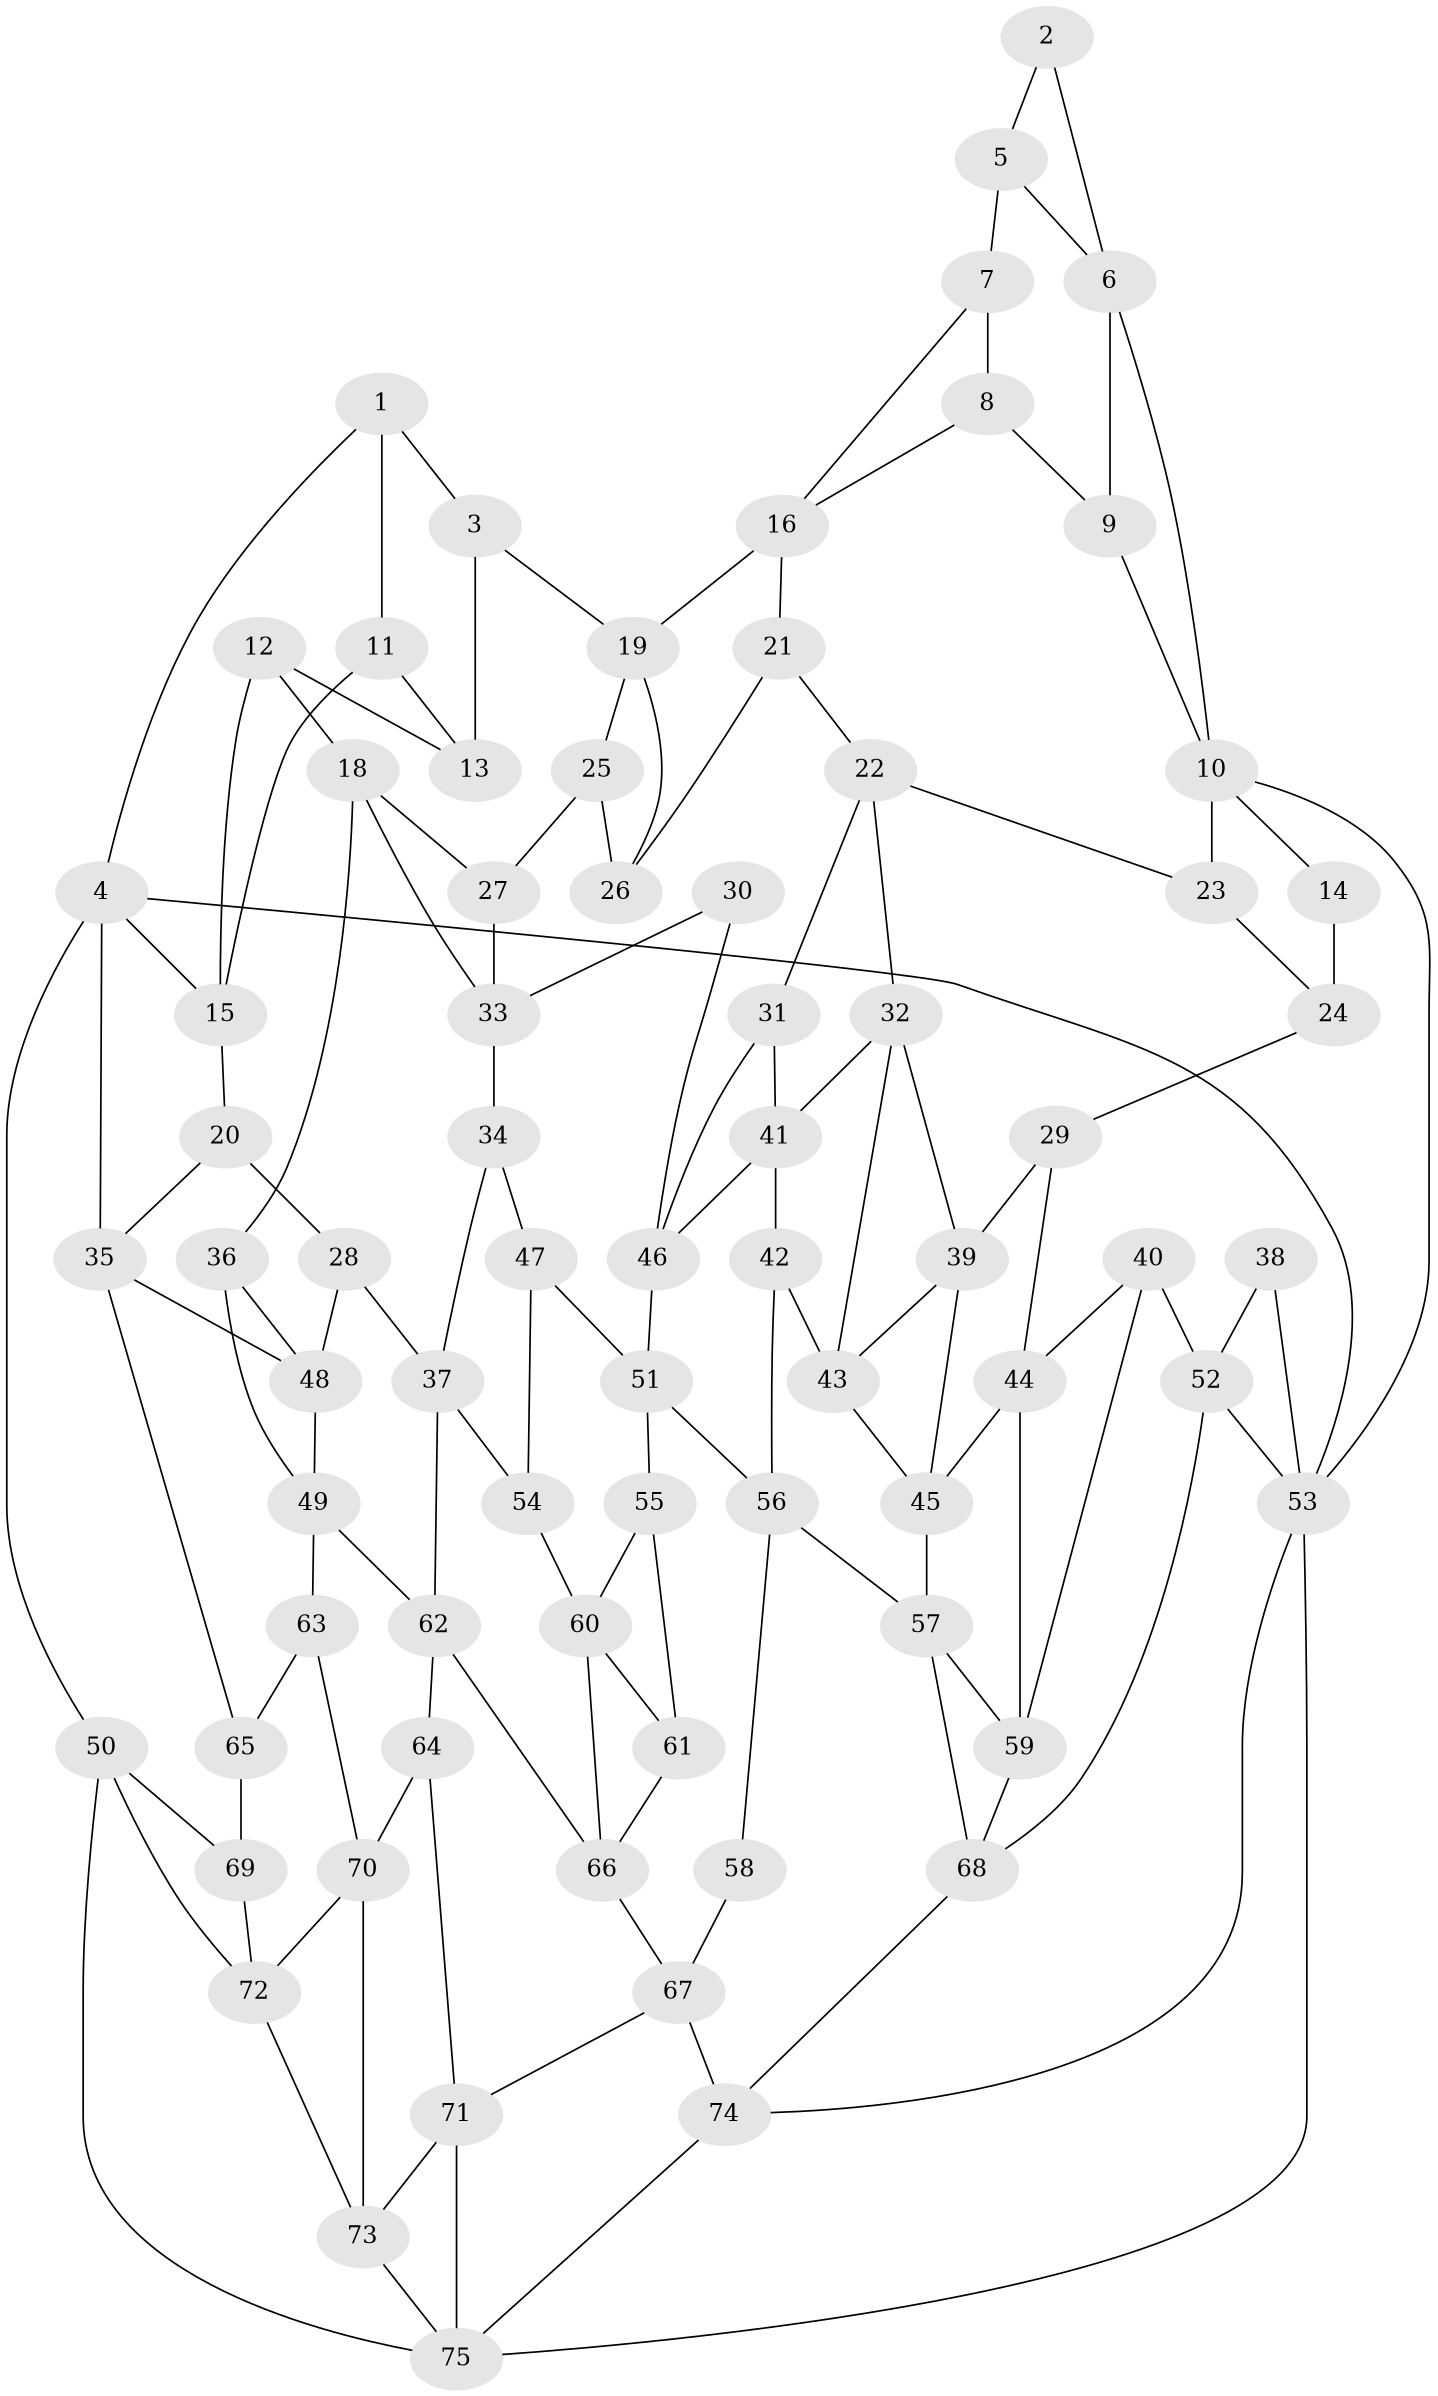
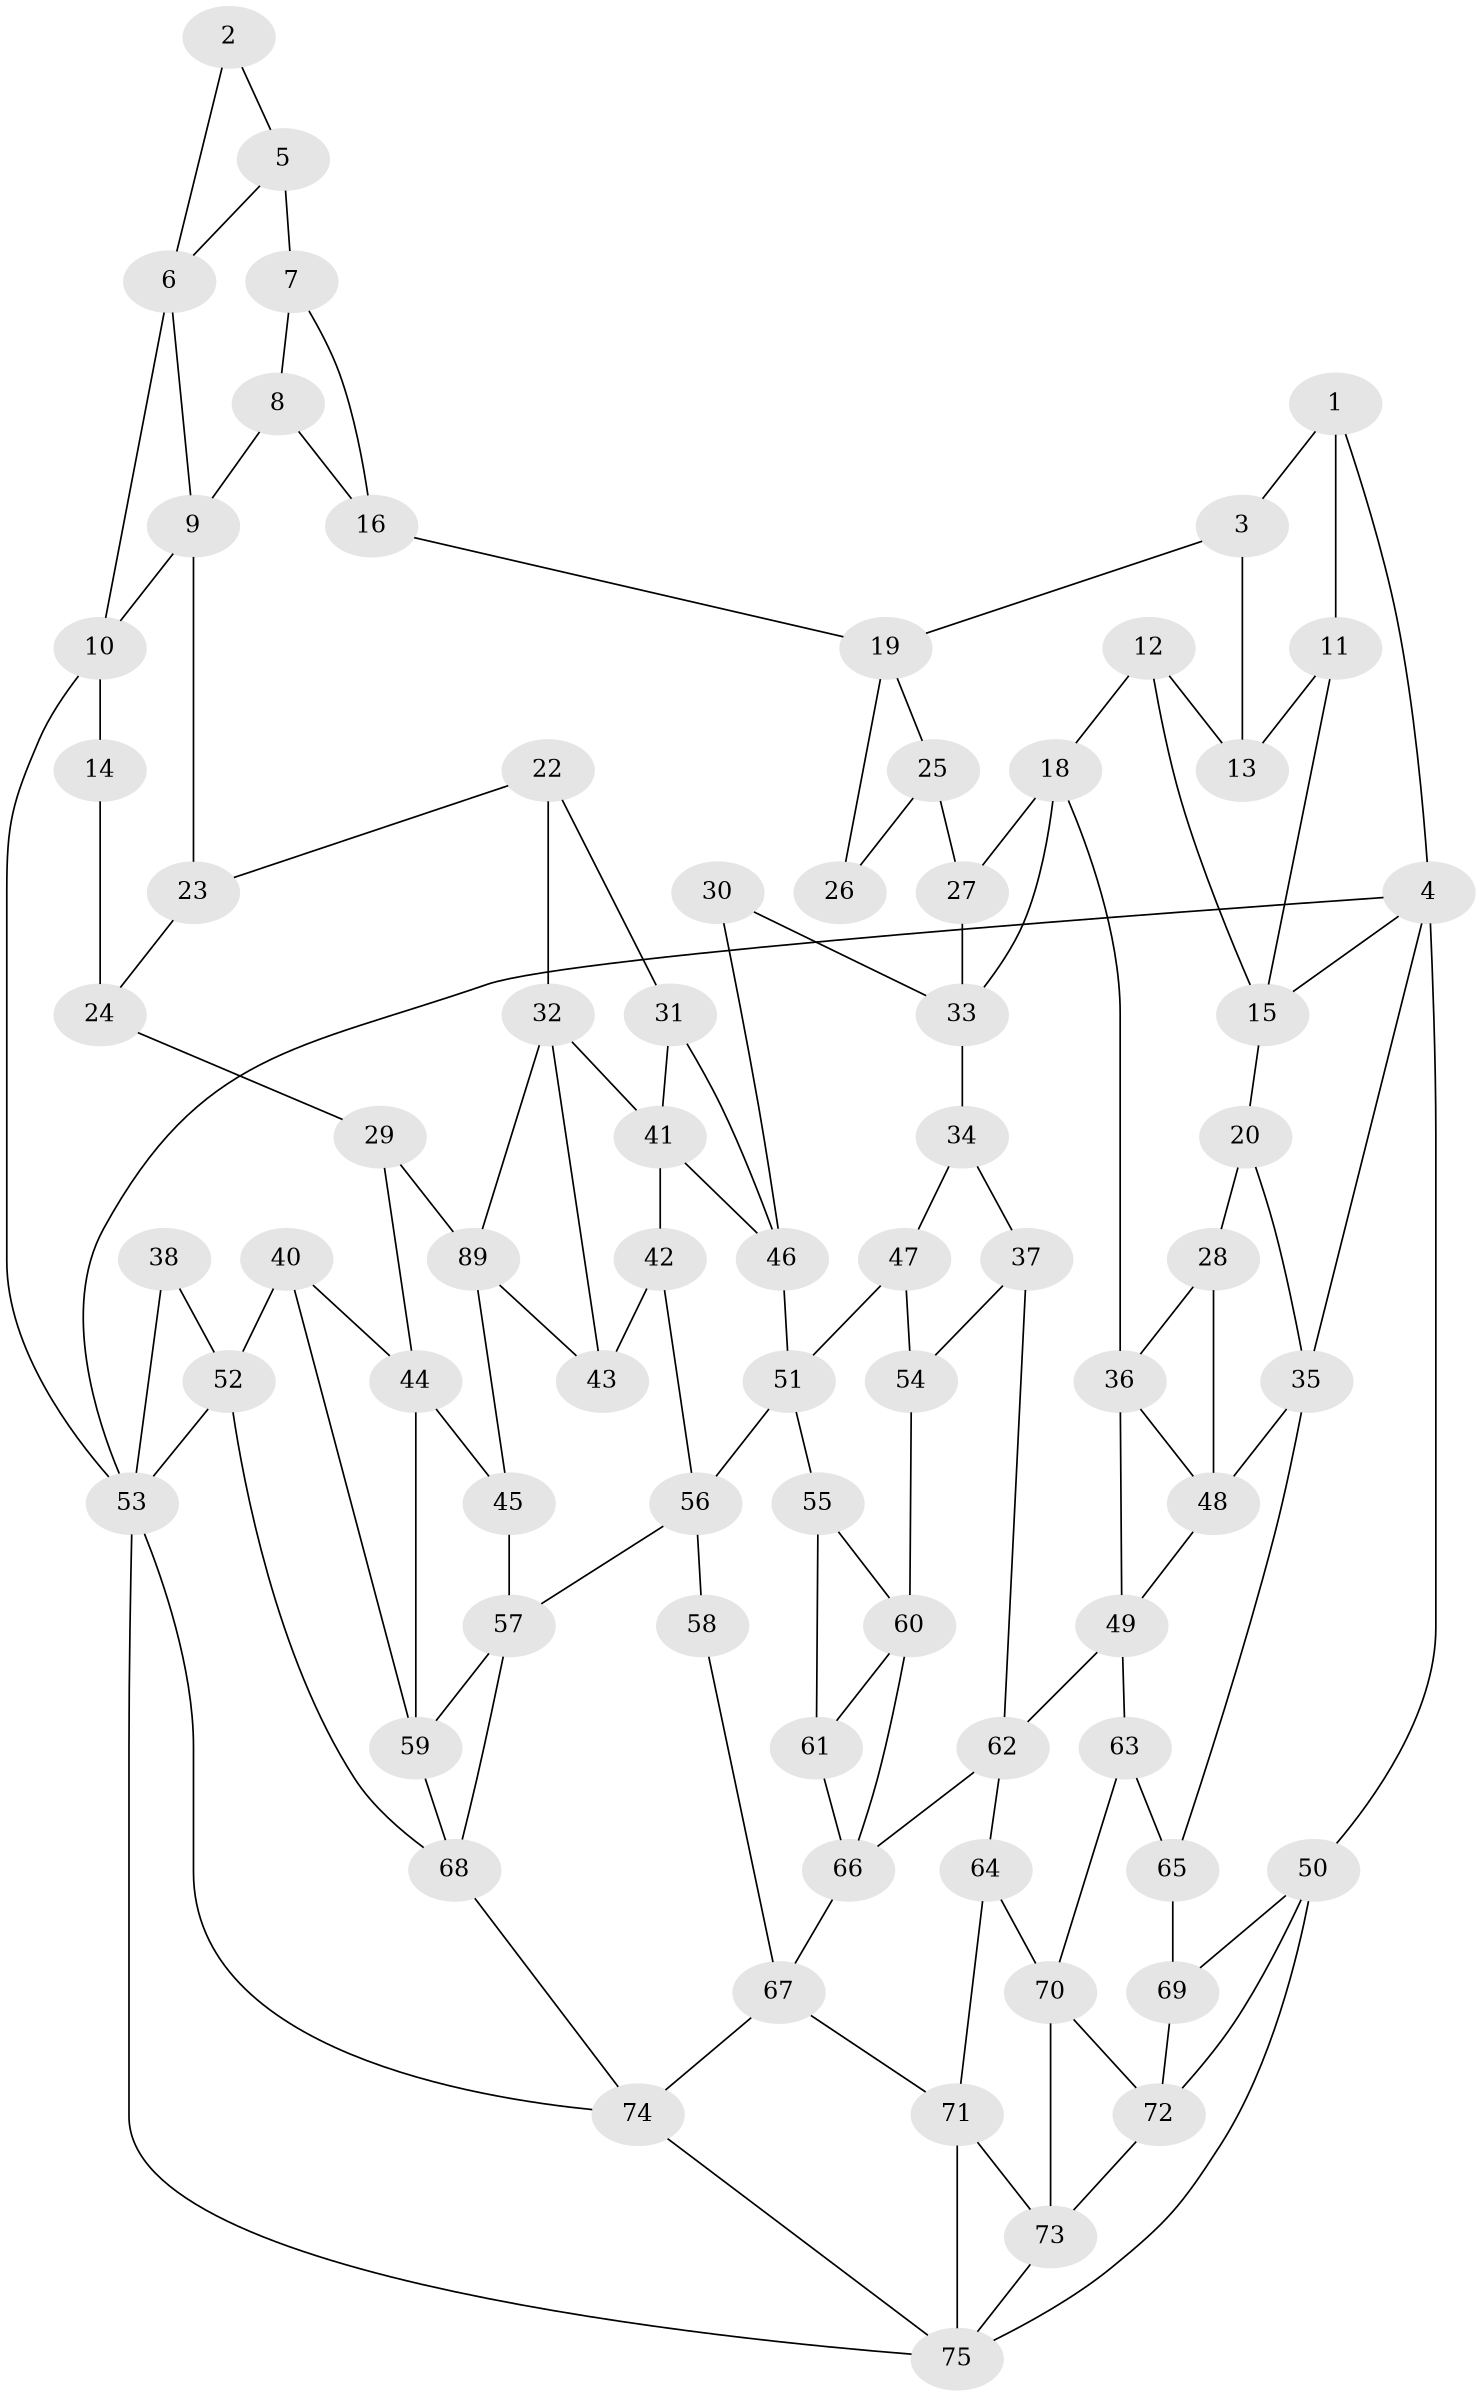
(779, 648) -> none
(1212, 832) -> (193, 709)
(962, 1259) -> (474, 1259)
(391, 1320) -> (1167, 1320)
(880, 1443) -> none
